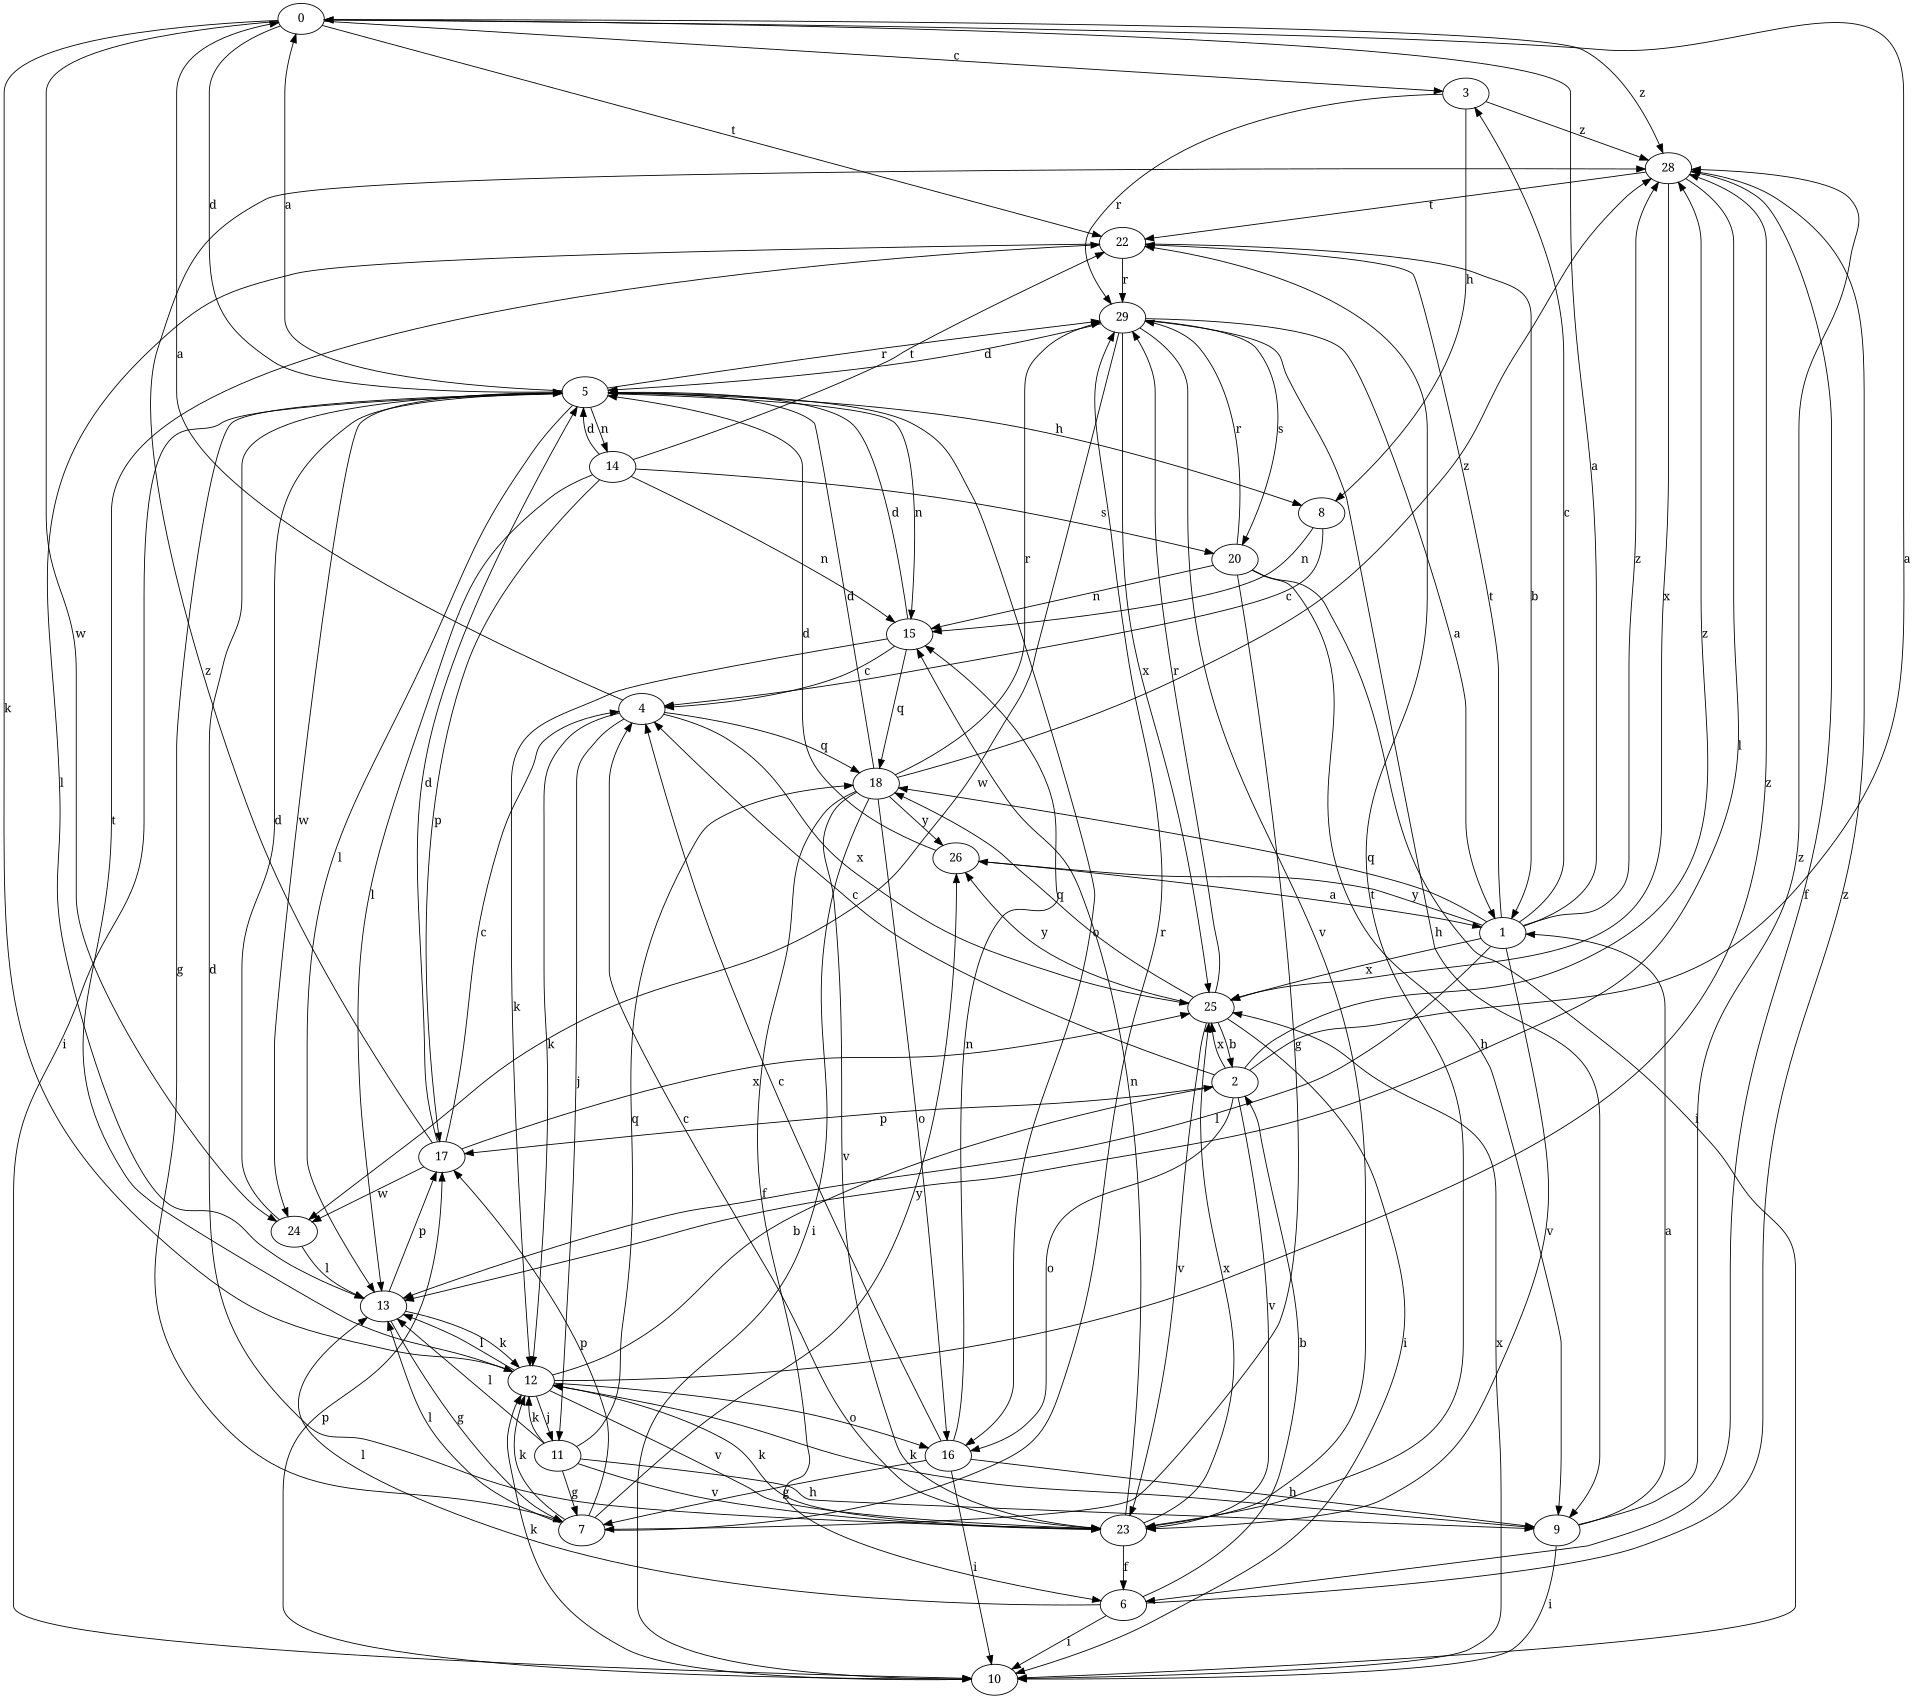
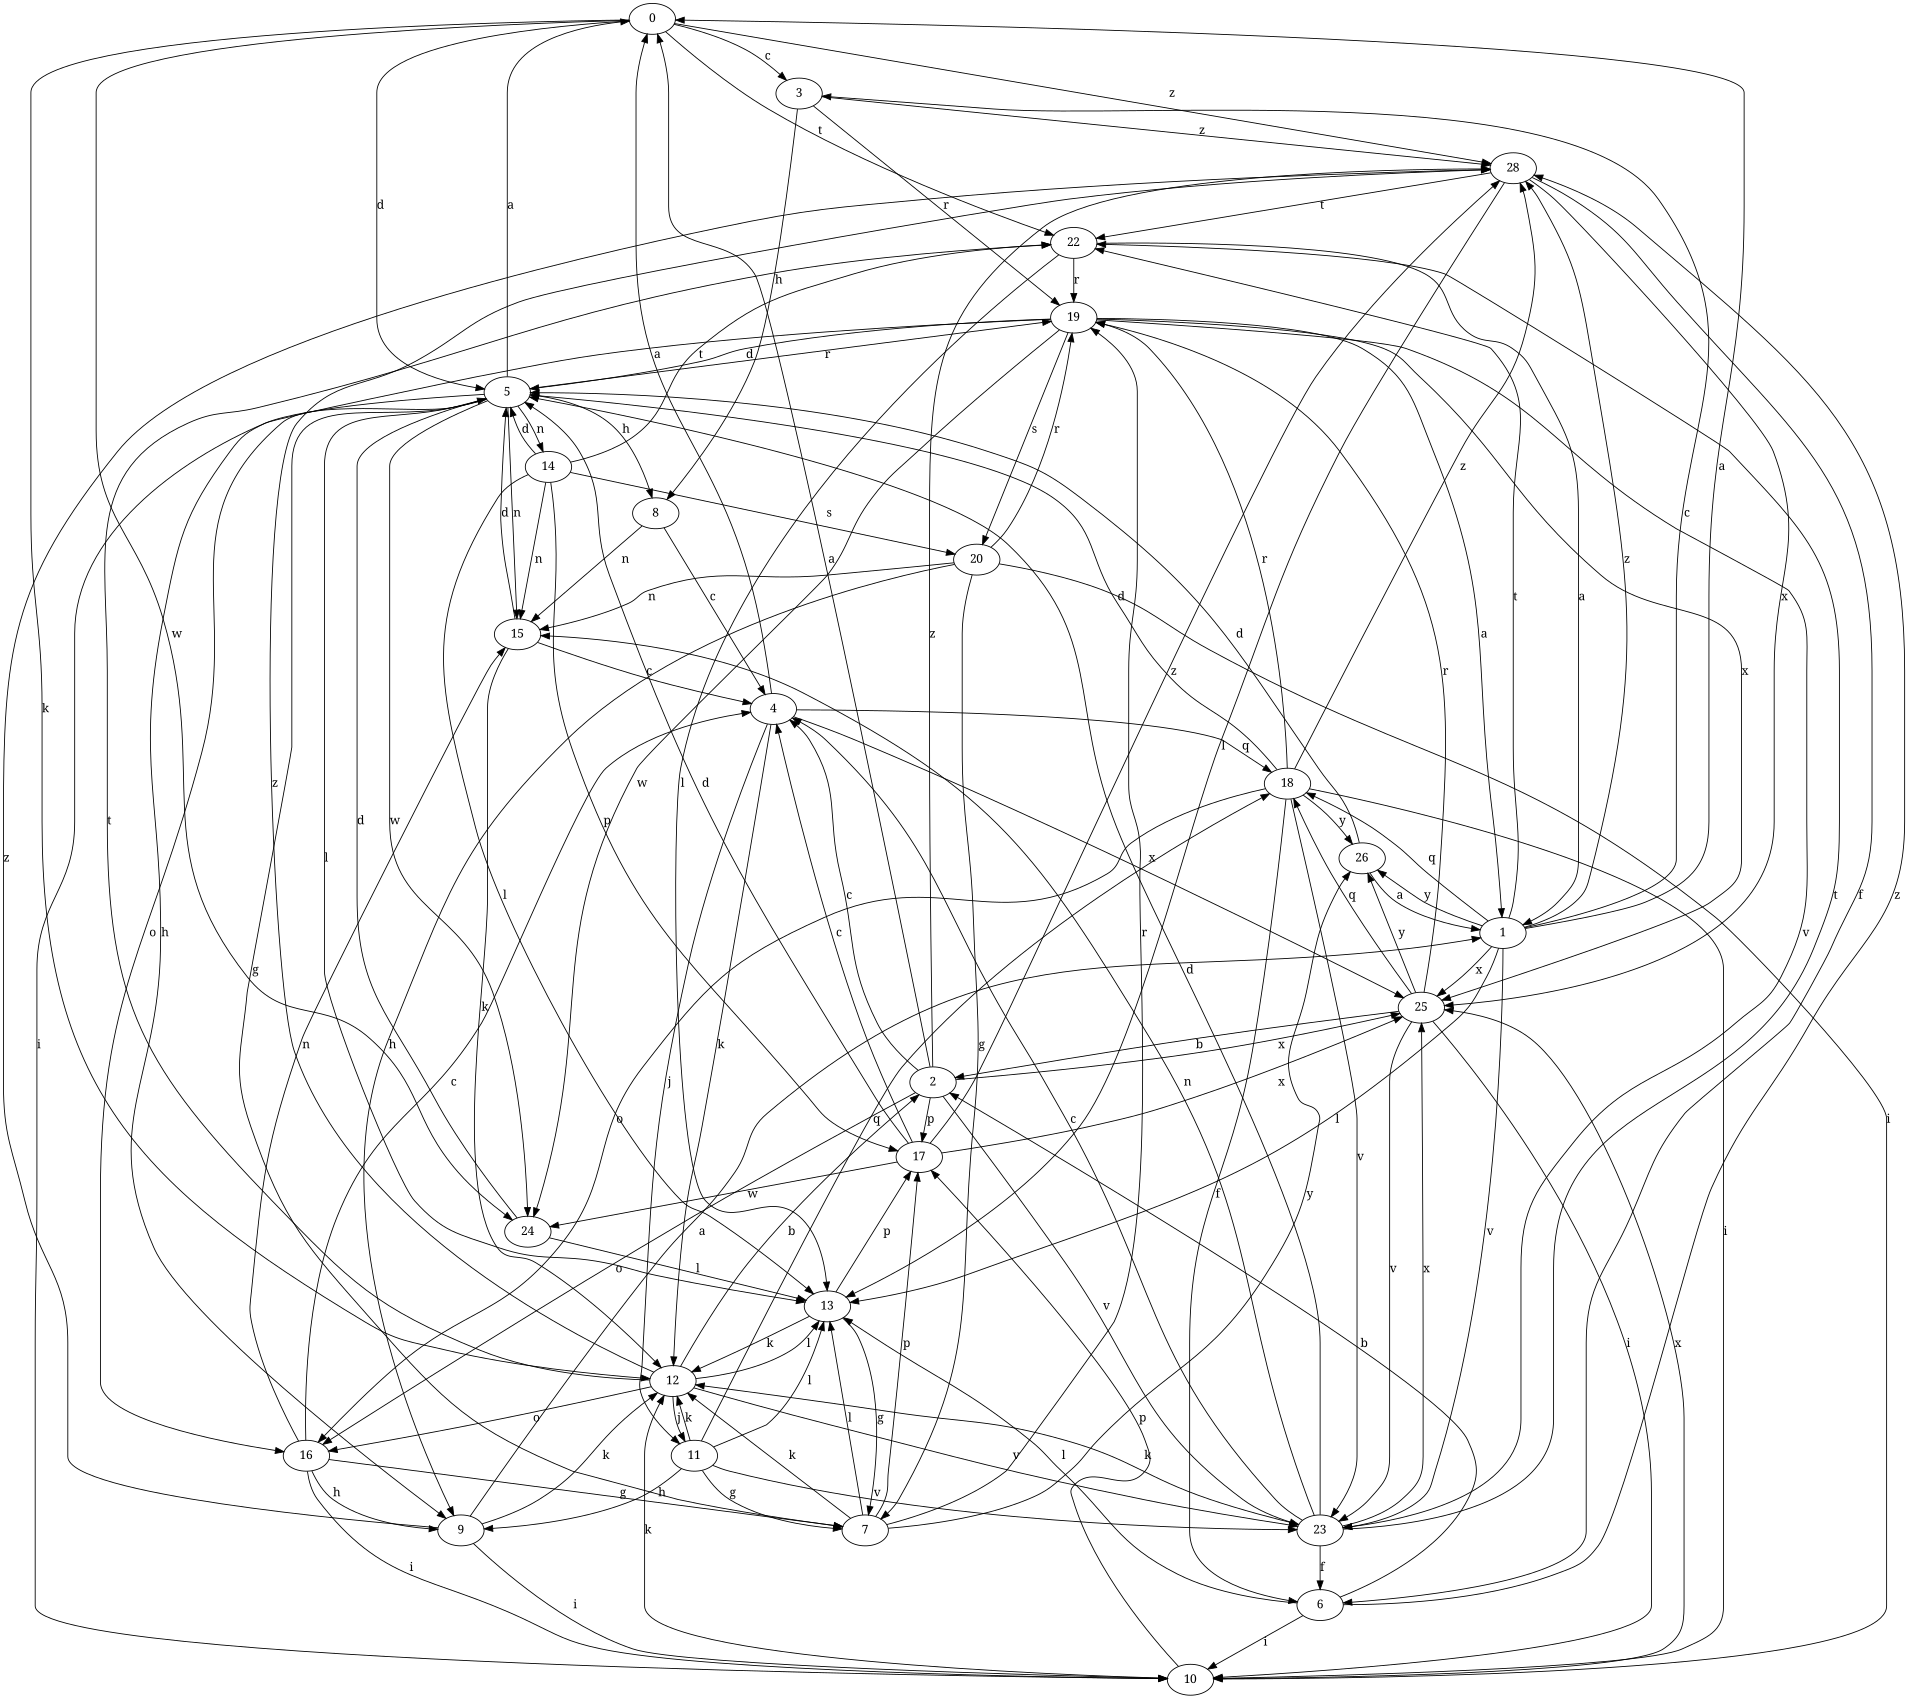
(1123, 318) -> (1074, 318)
(1535, 597) -> (1582, 597)
(894, 705) -> none
